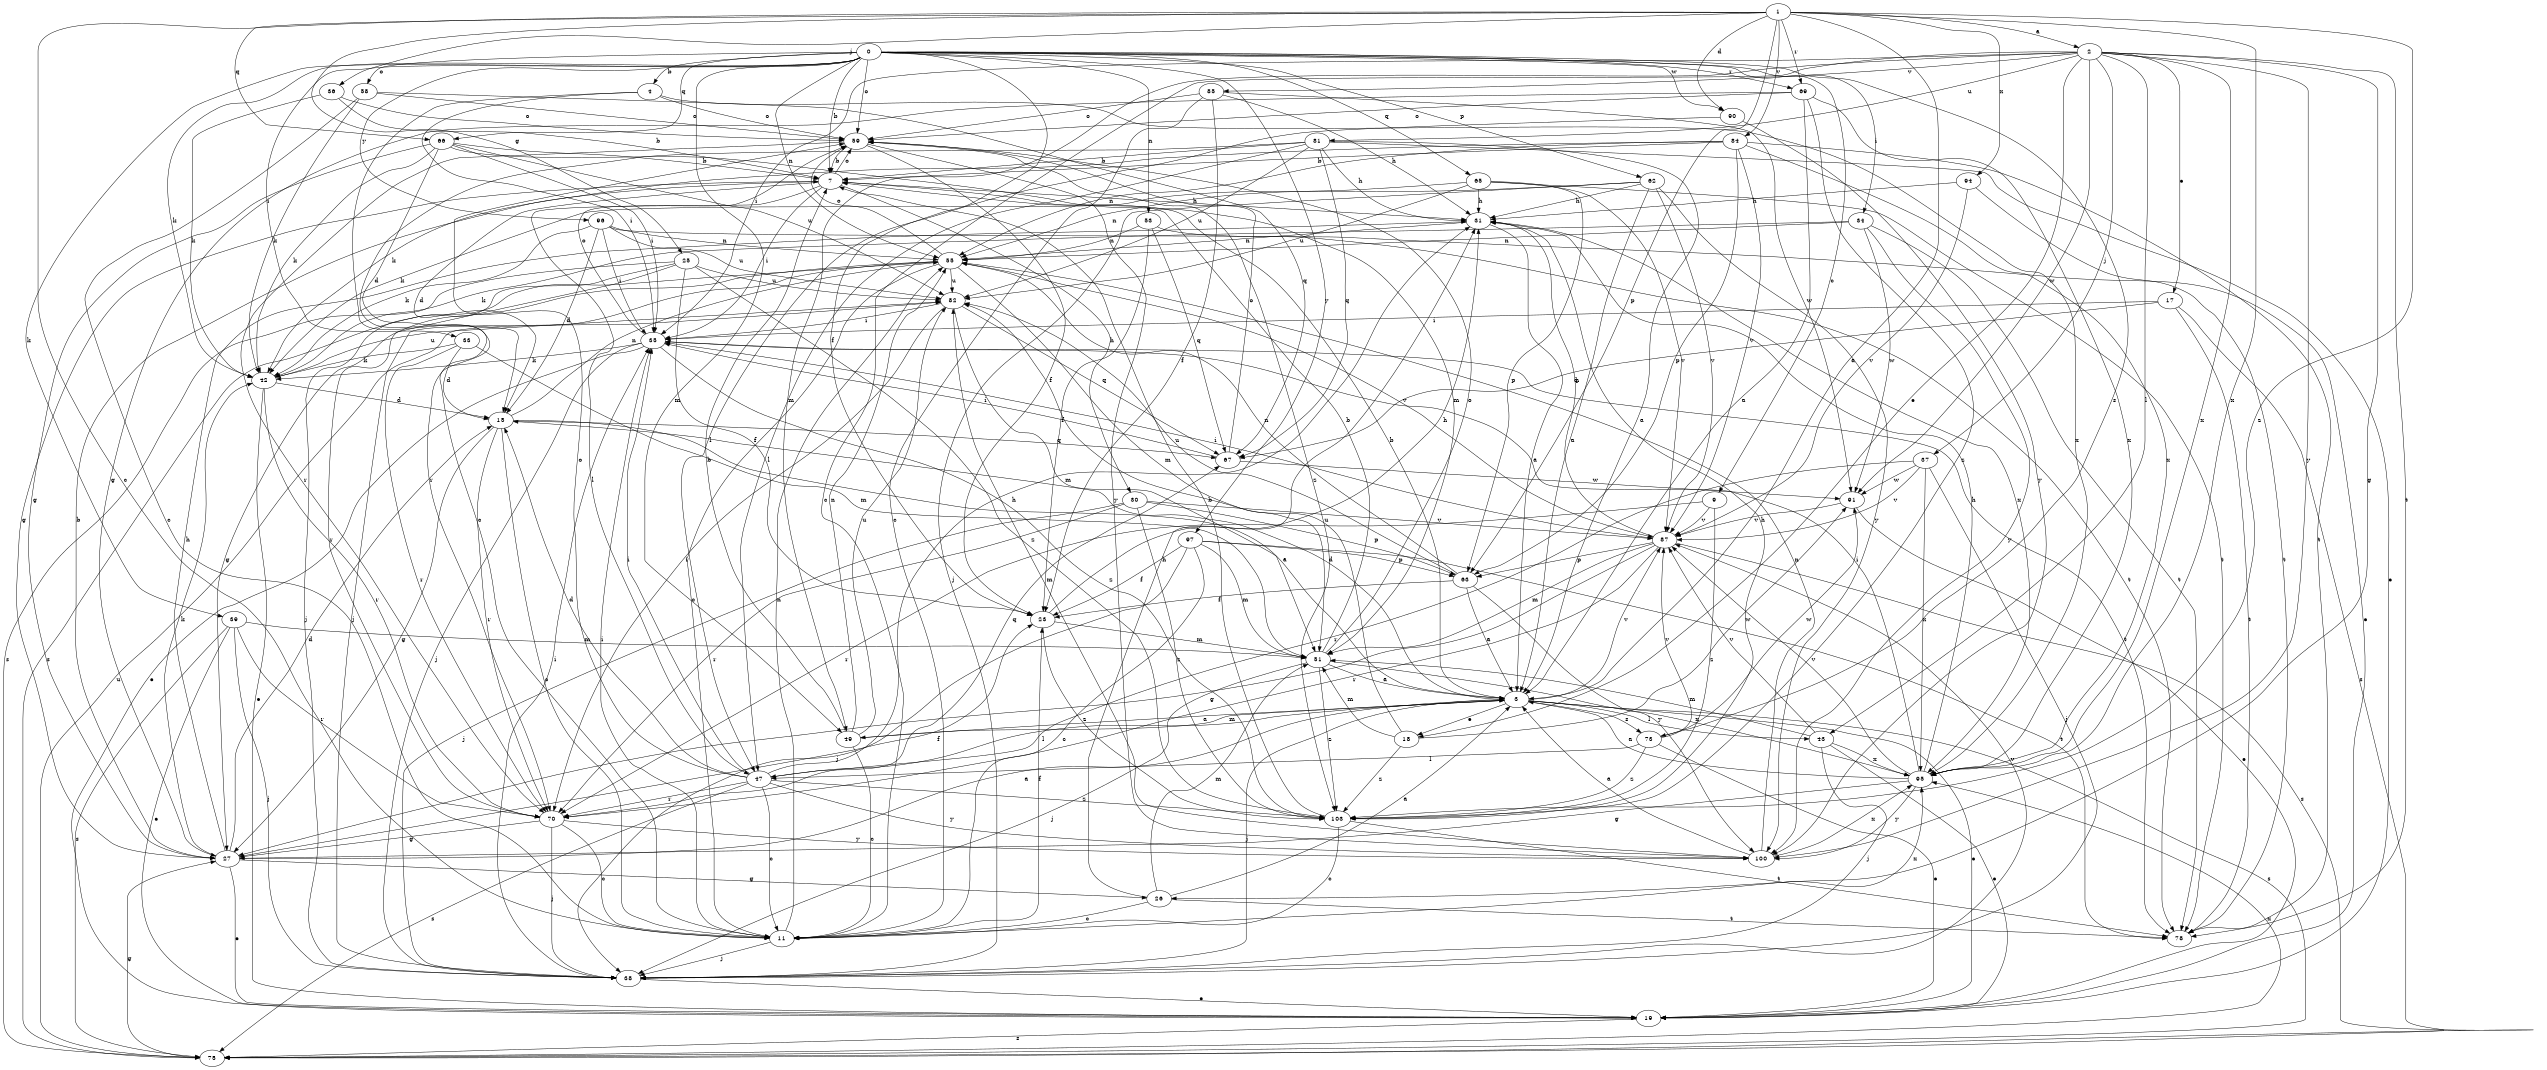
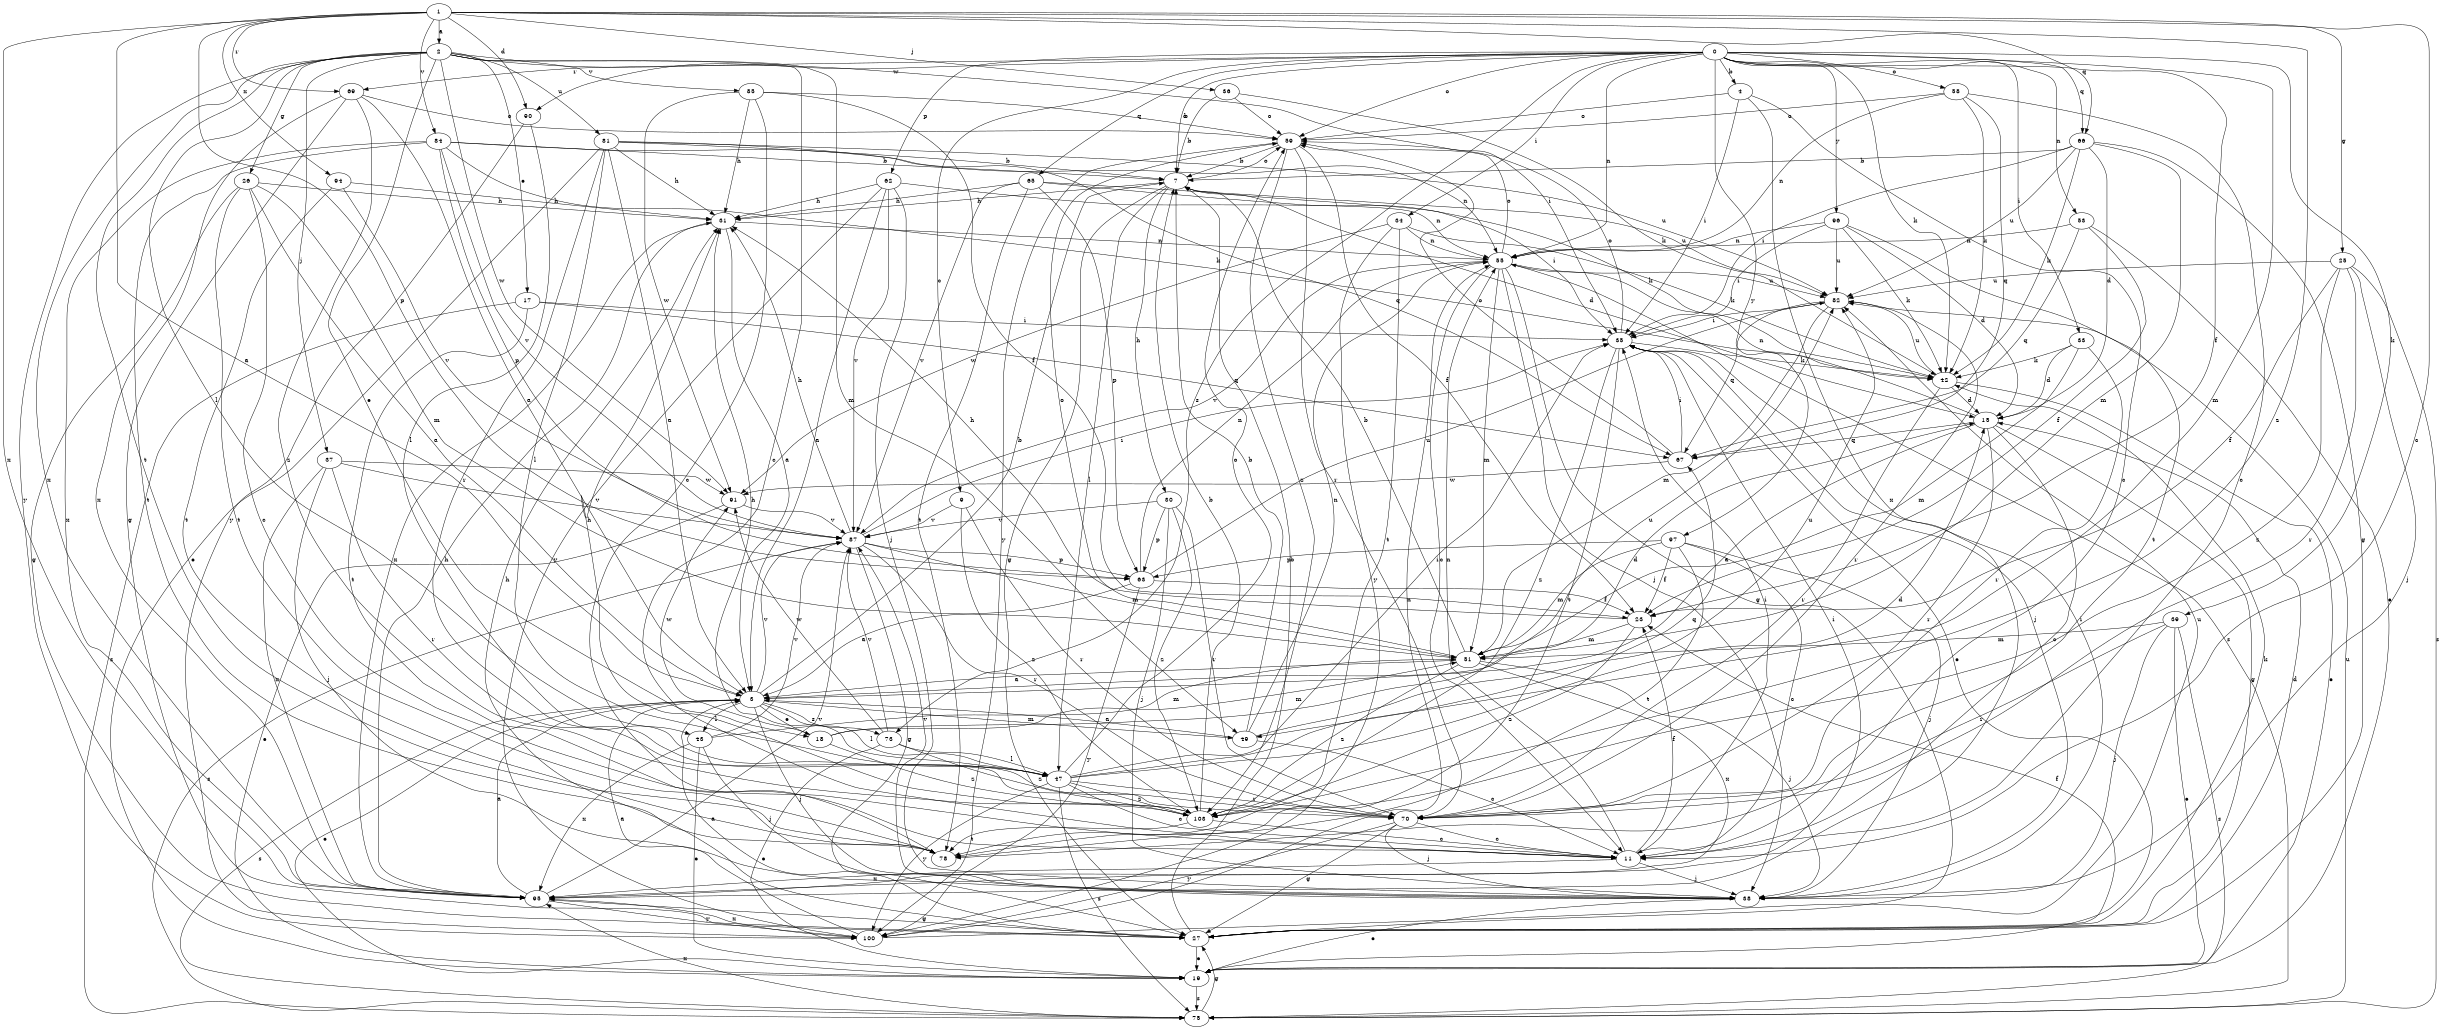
none -> (1746, 214)
(1050, 580) -> (2200, 620)
(691, 879) -> (289, 899)
